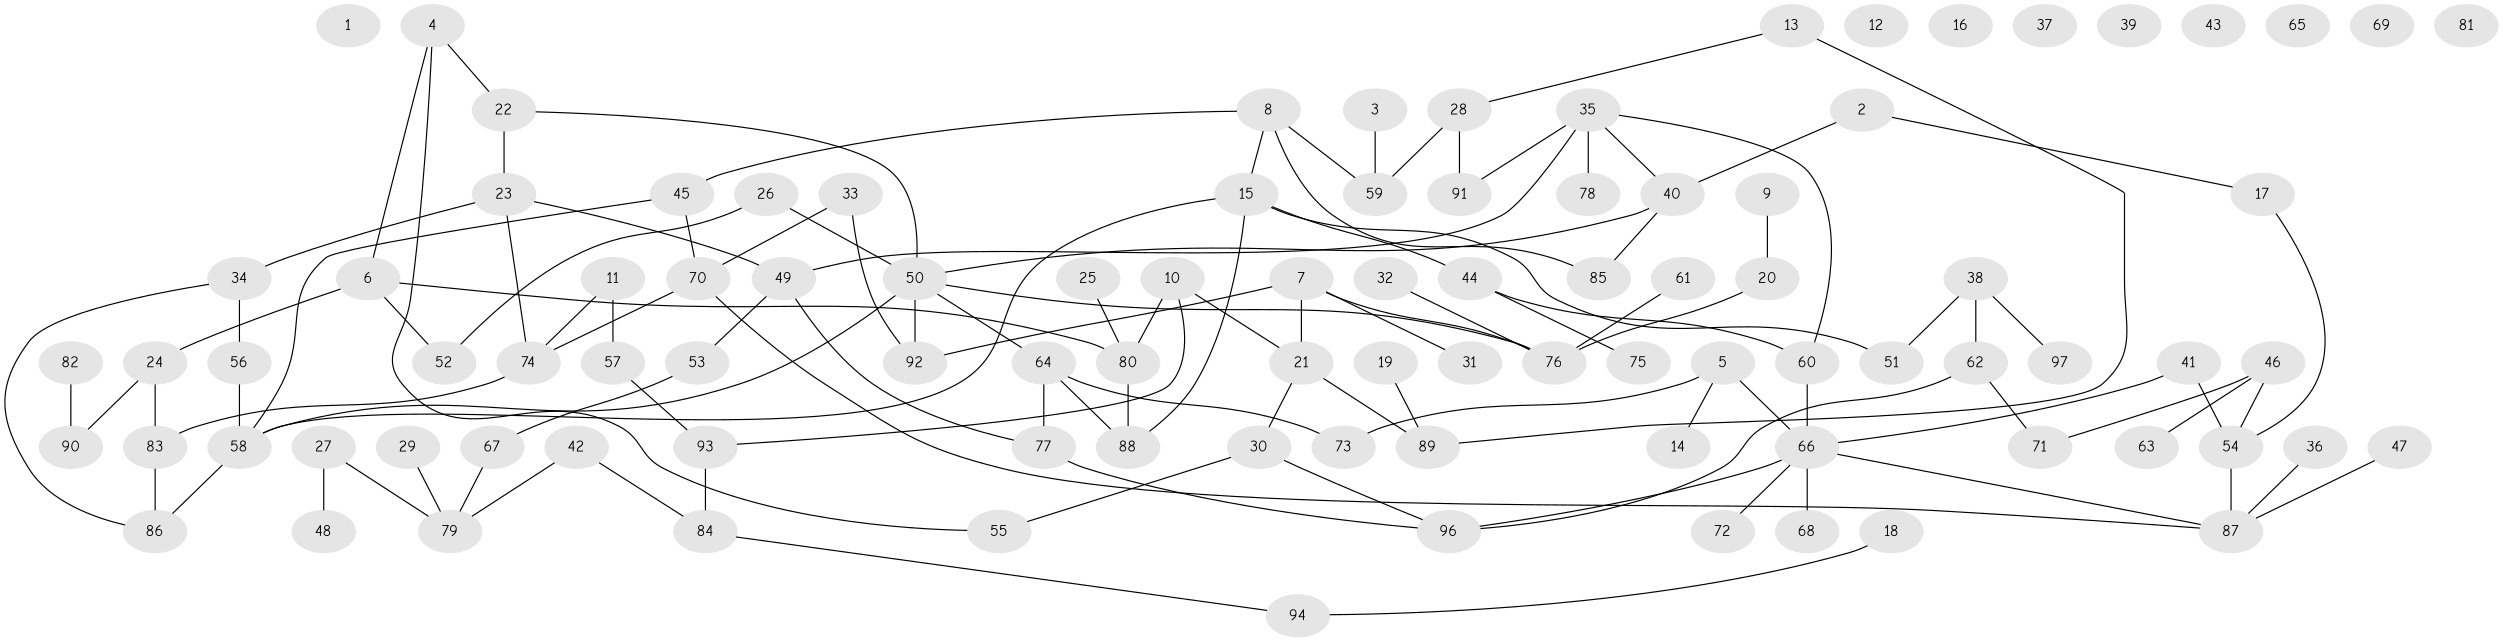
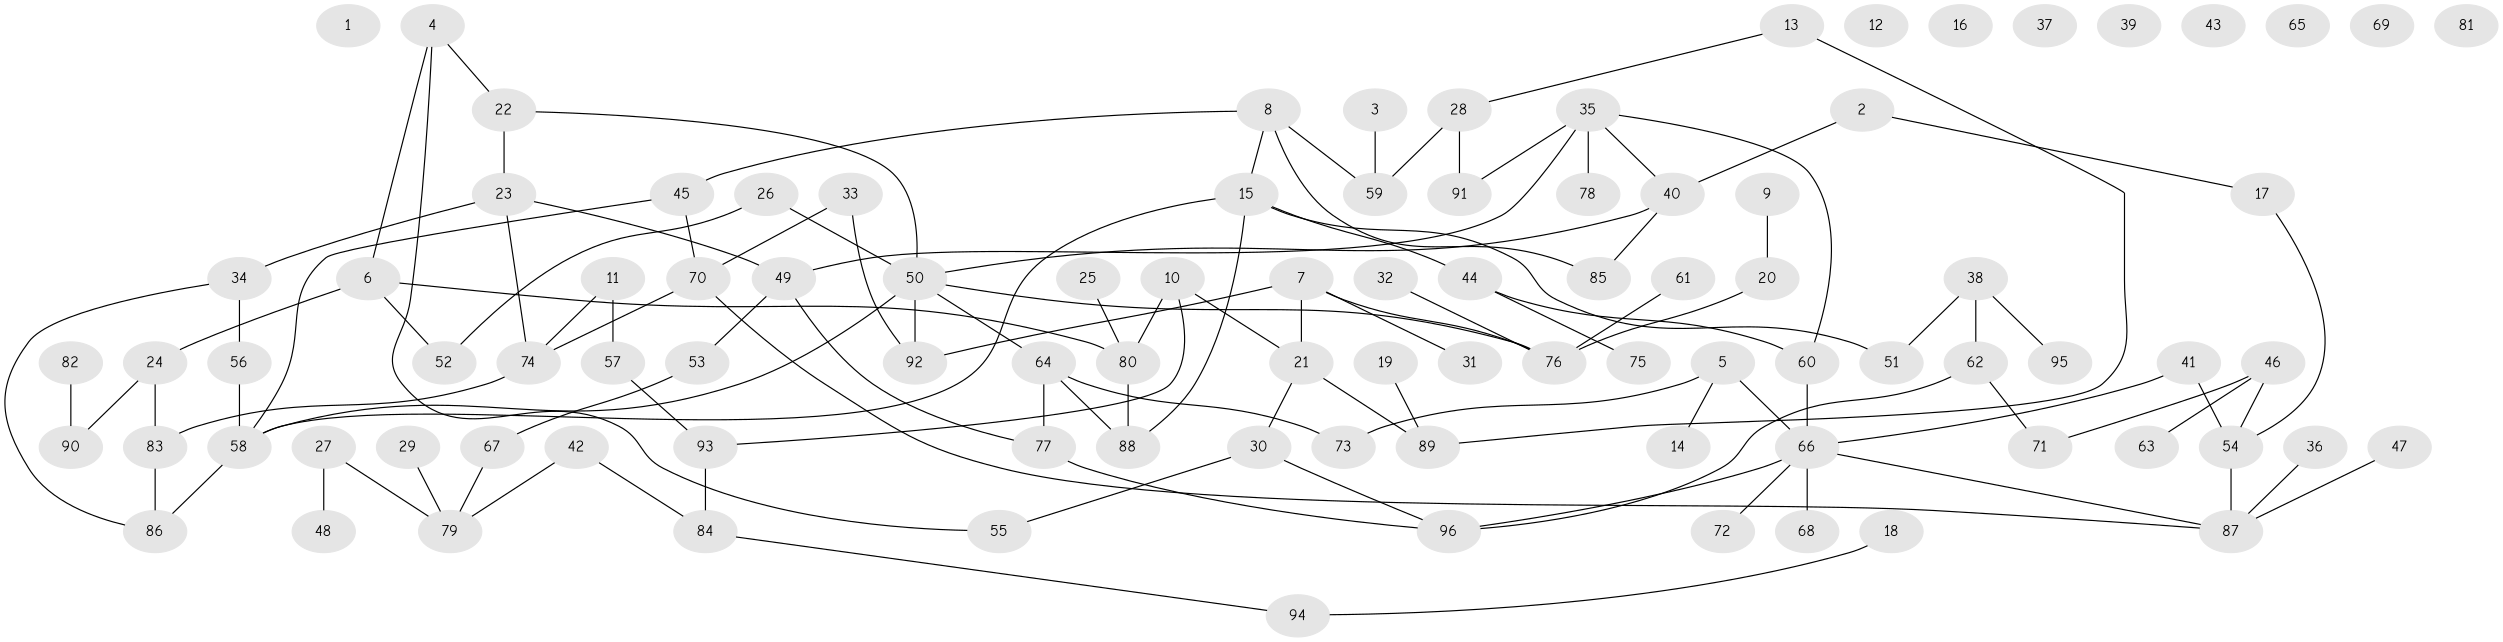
(2060, 363) -> (2060, 363)
